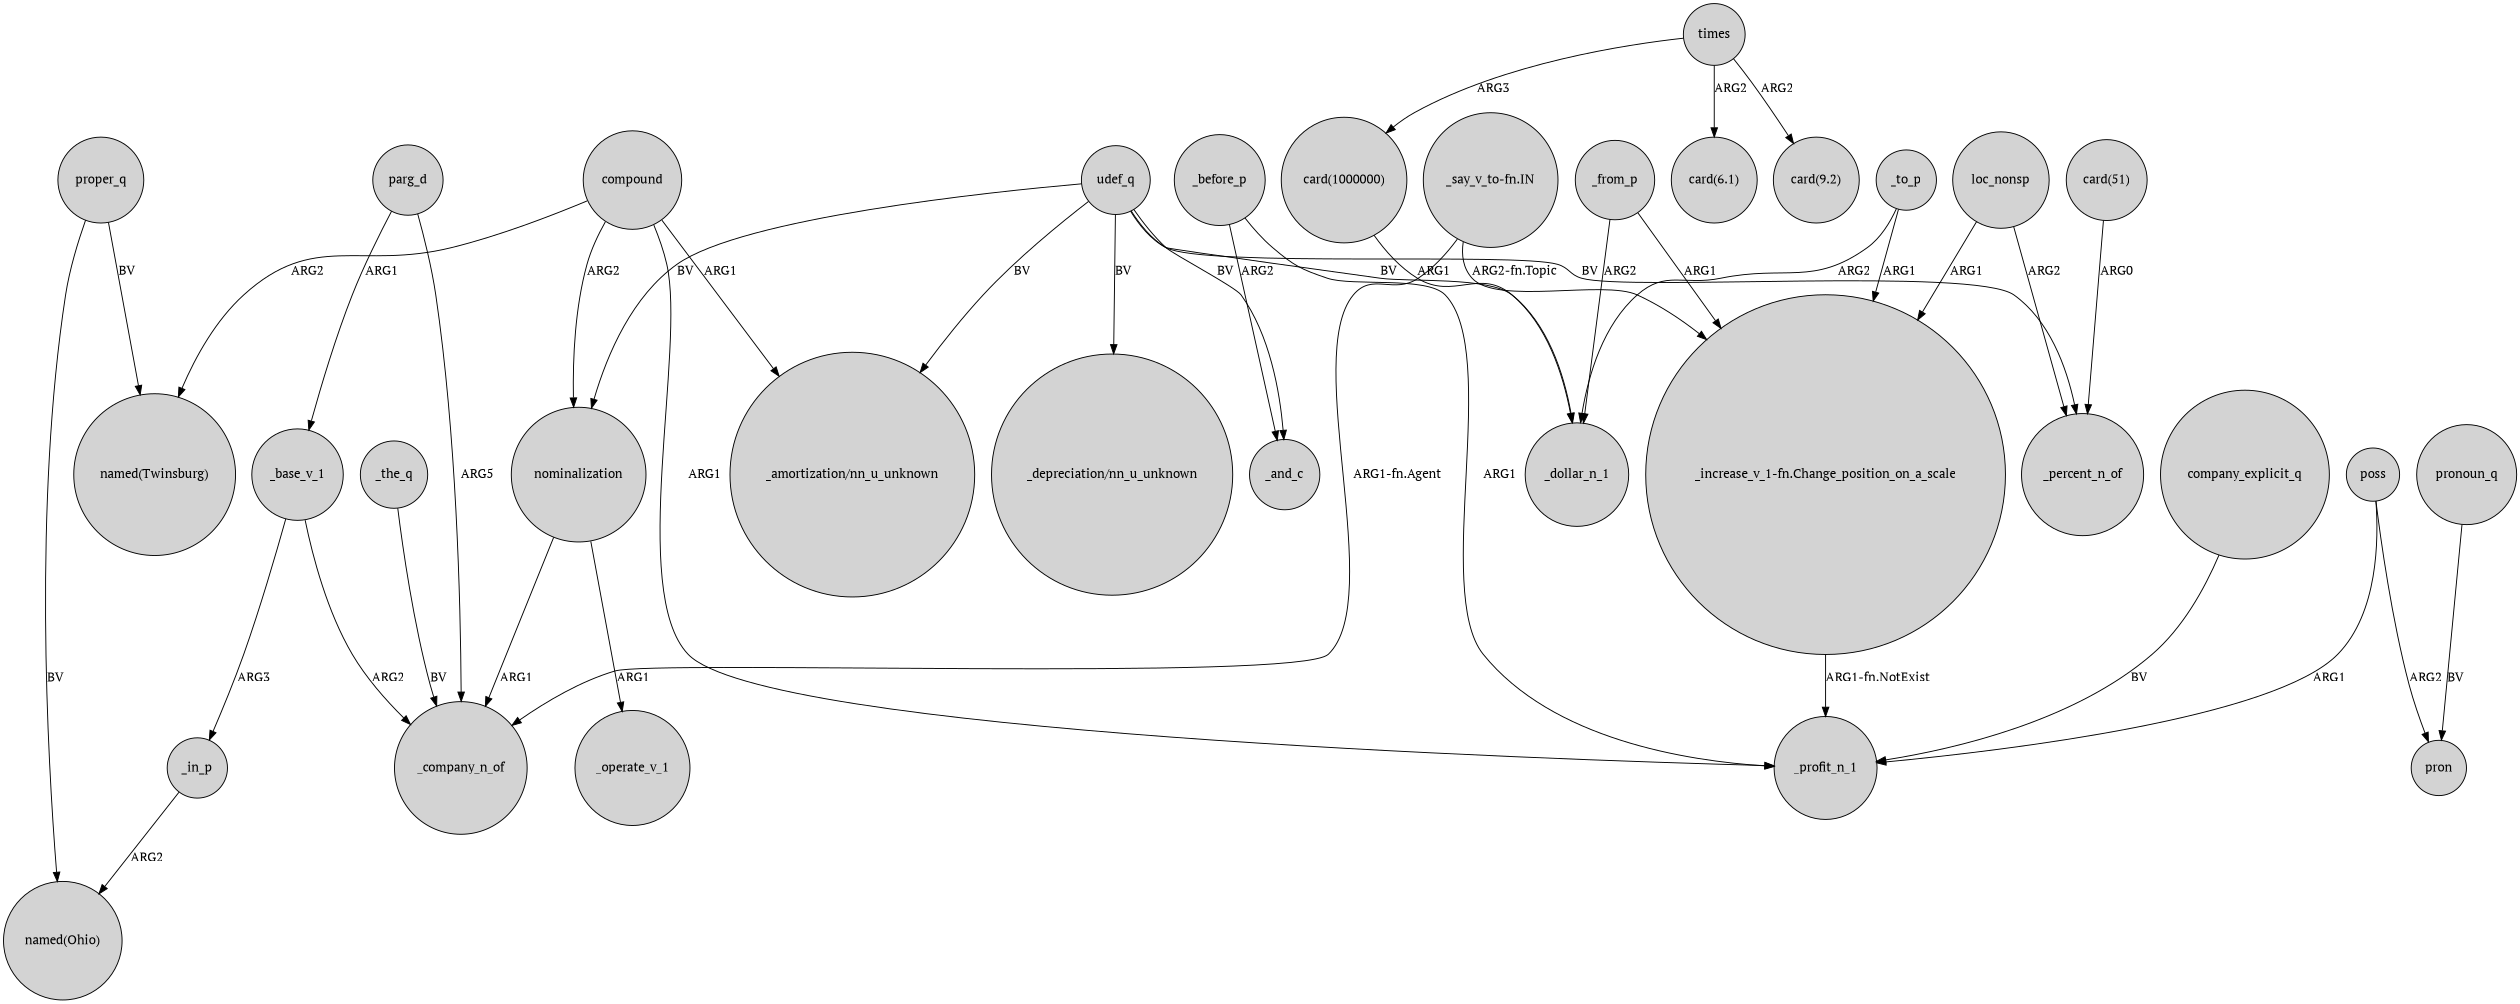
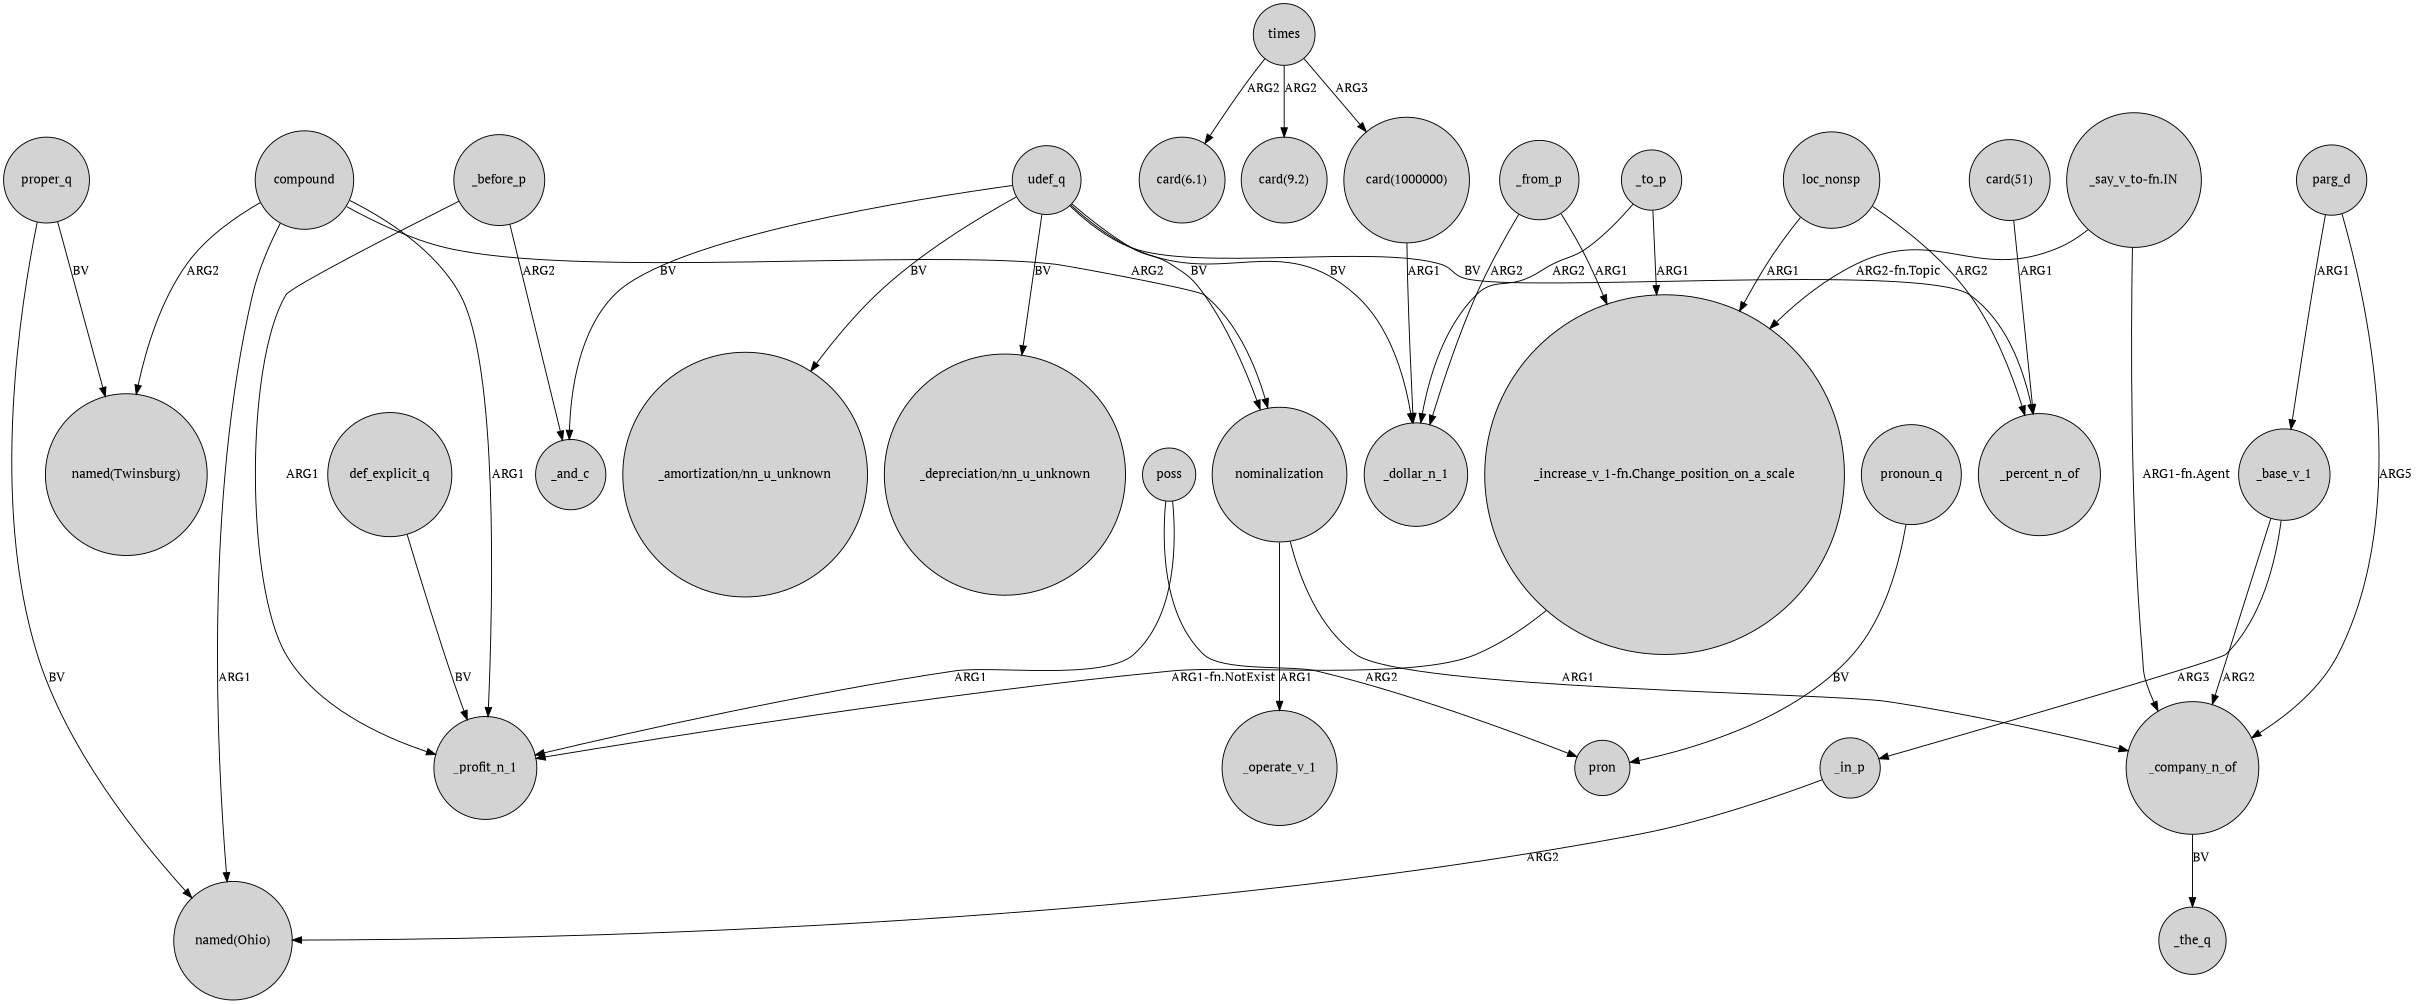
(2117, 271) -> (2037, 271)
(718, 294) -> (220, 544)
(2245, 475) -> (390, 475)
(412, 603) -> (2192, 866)
